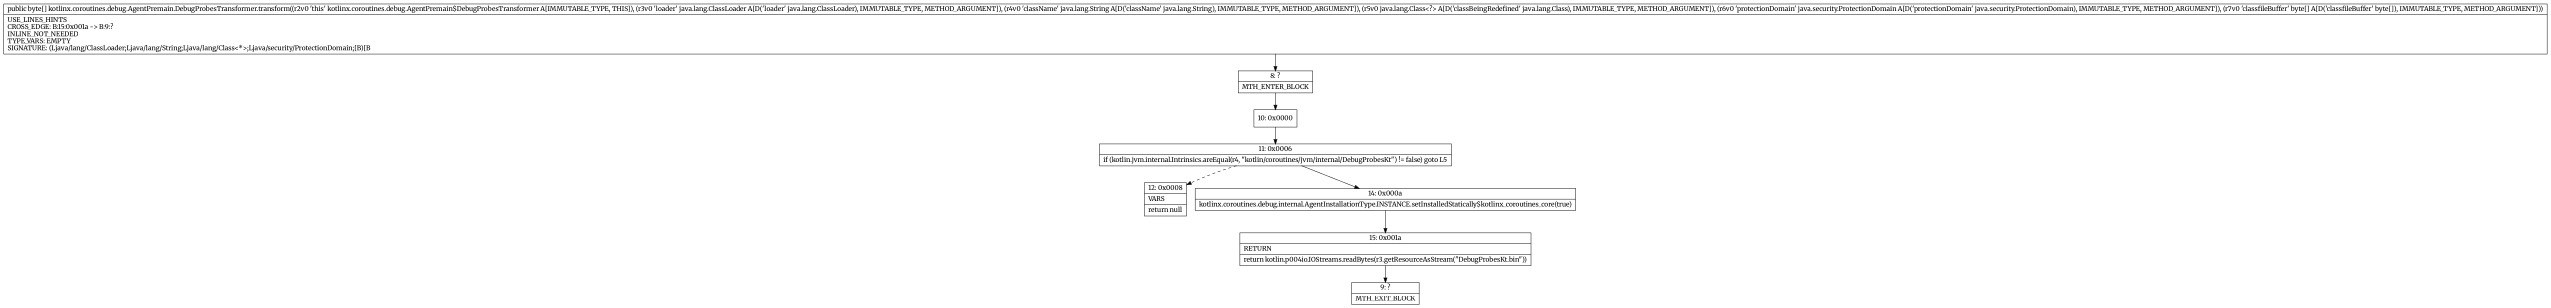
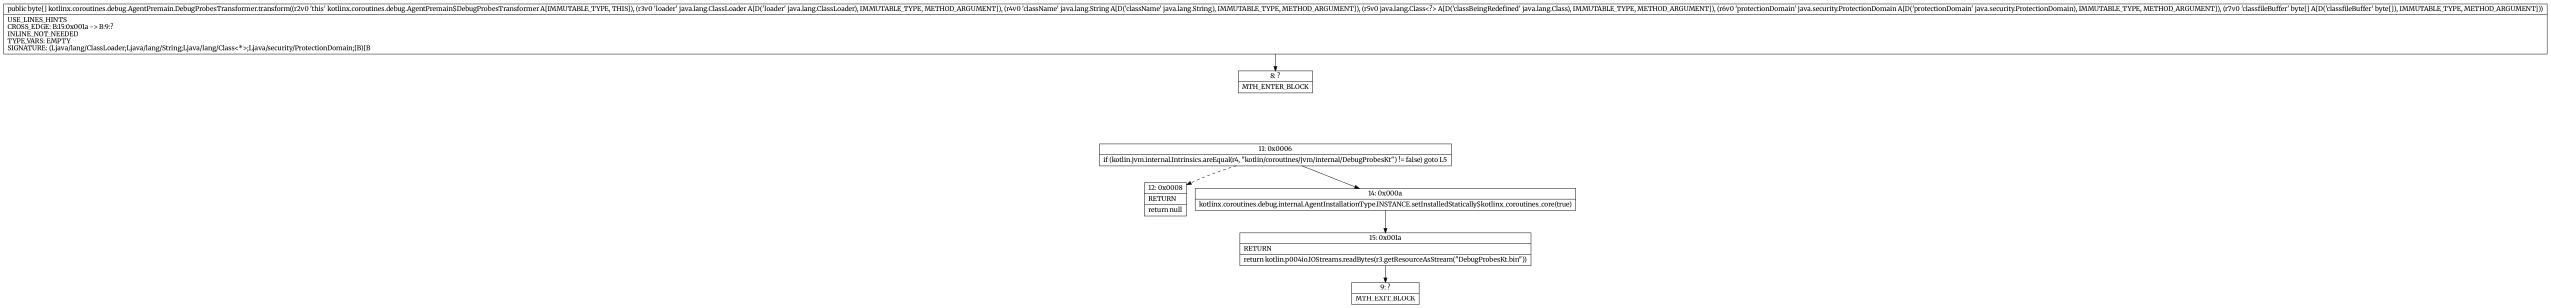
(1275, 118) -> none
(1157, 199) -> (1162, 199)
